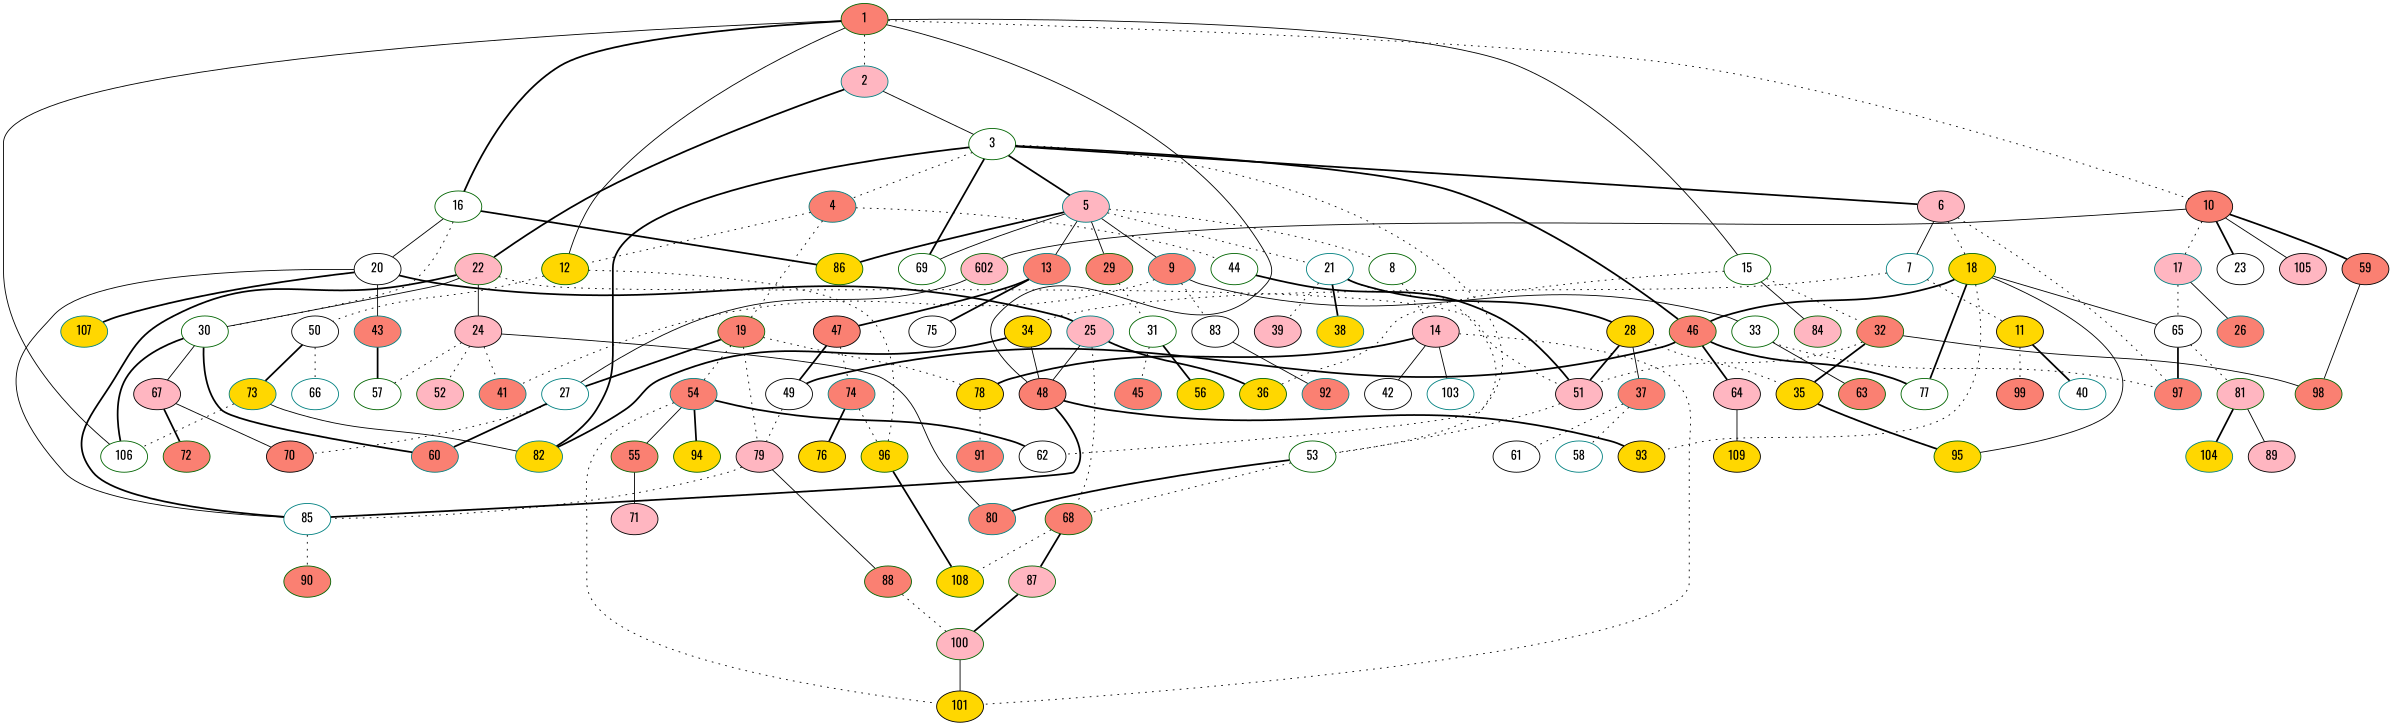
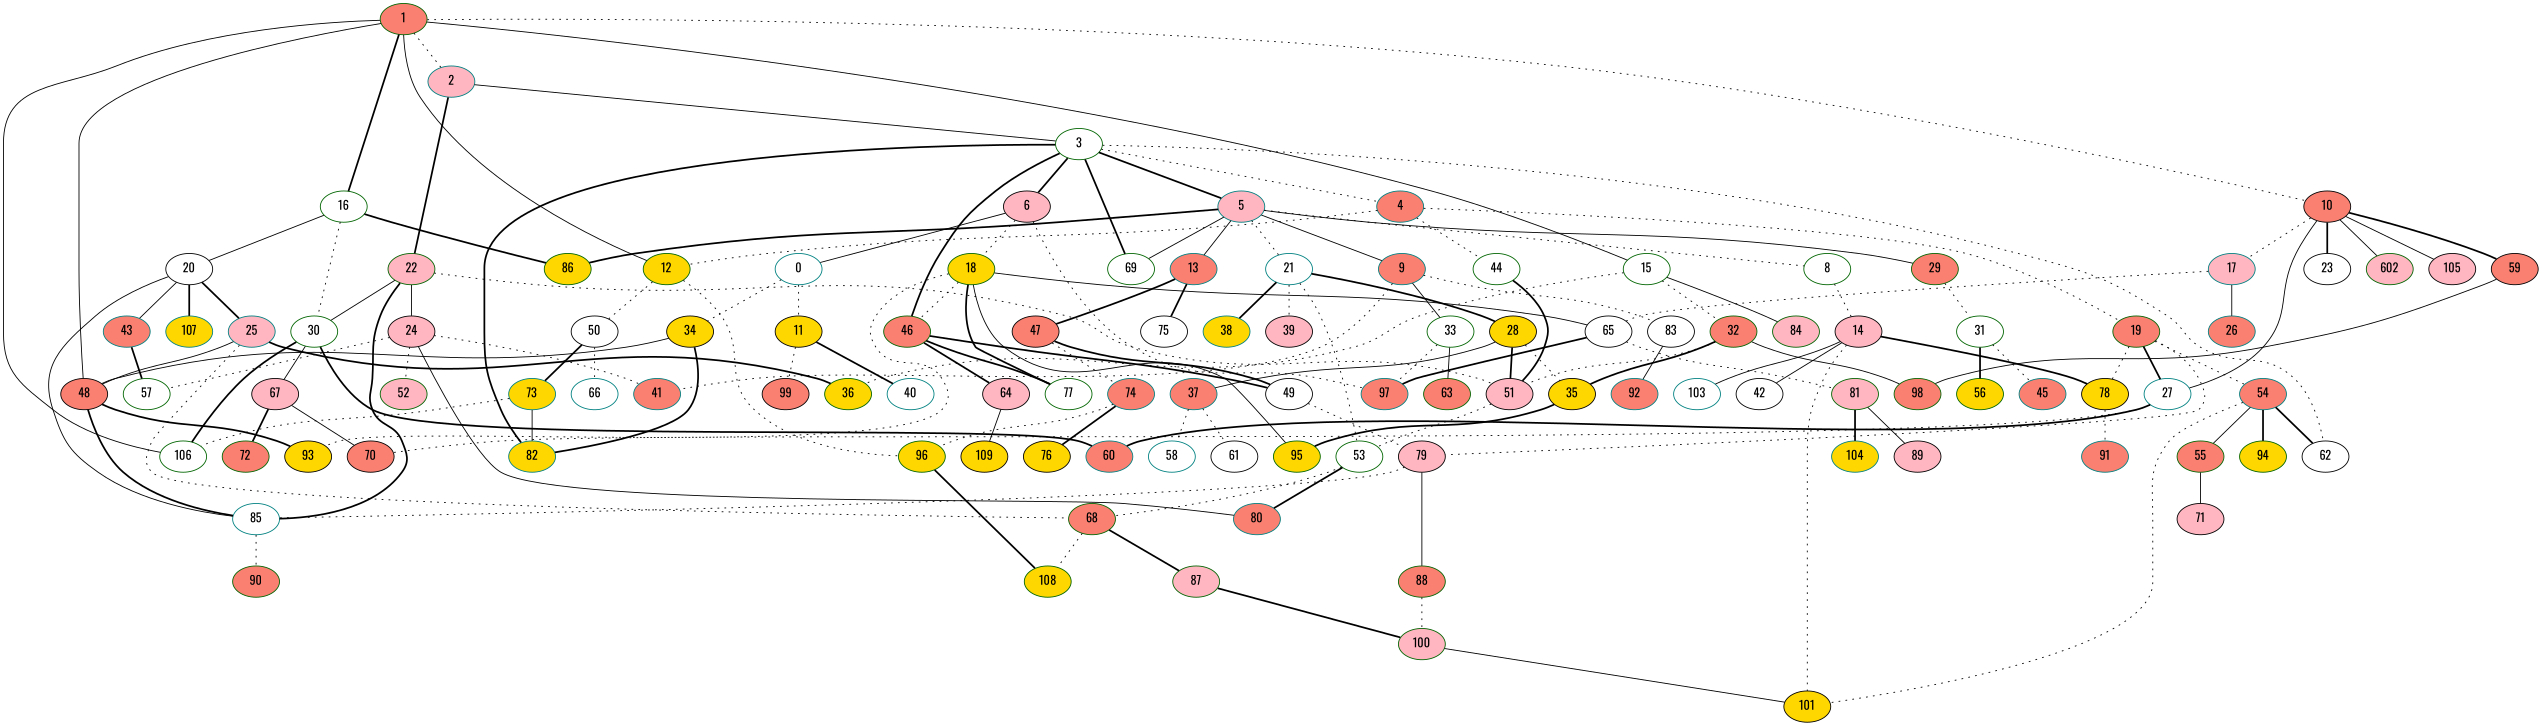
(1910, 269) -> (799, 269)
(1832, 300) -> (939, 300)
(669, 332) -> (2278, 324)
